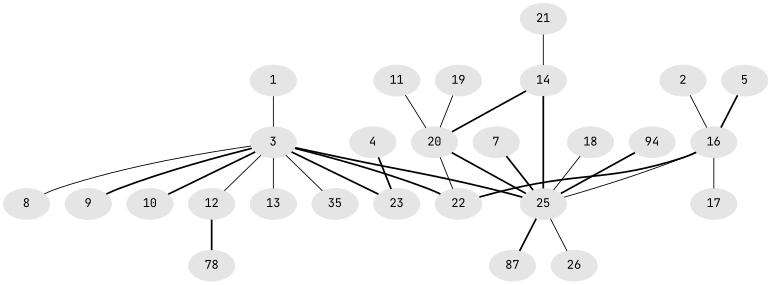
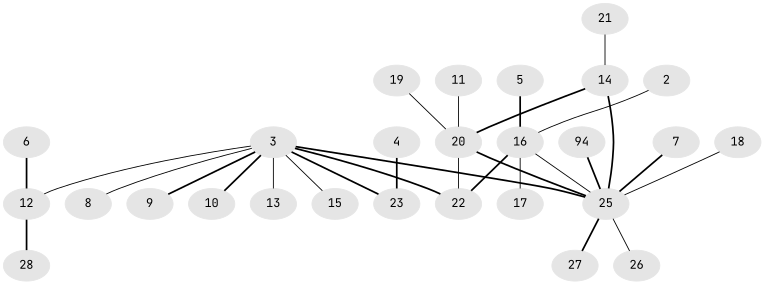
(273, 81) -> none
none -> (27, 142)
(335, 204) -> (335, 204)
(212, 266) -> (27, 266)
(512, 266) -> (575, 266)
